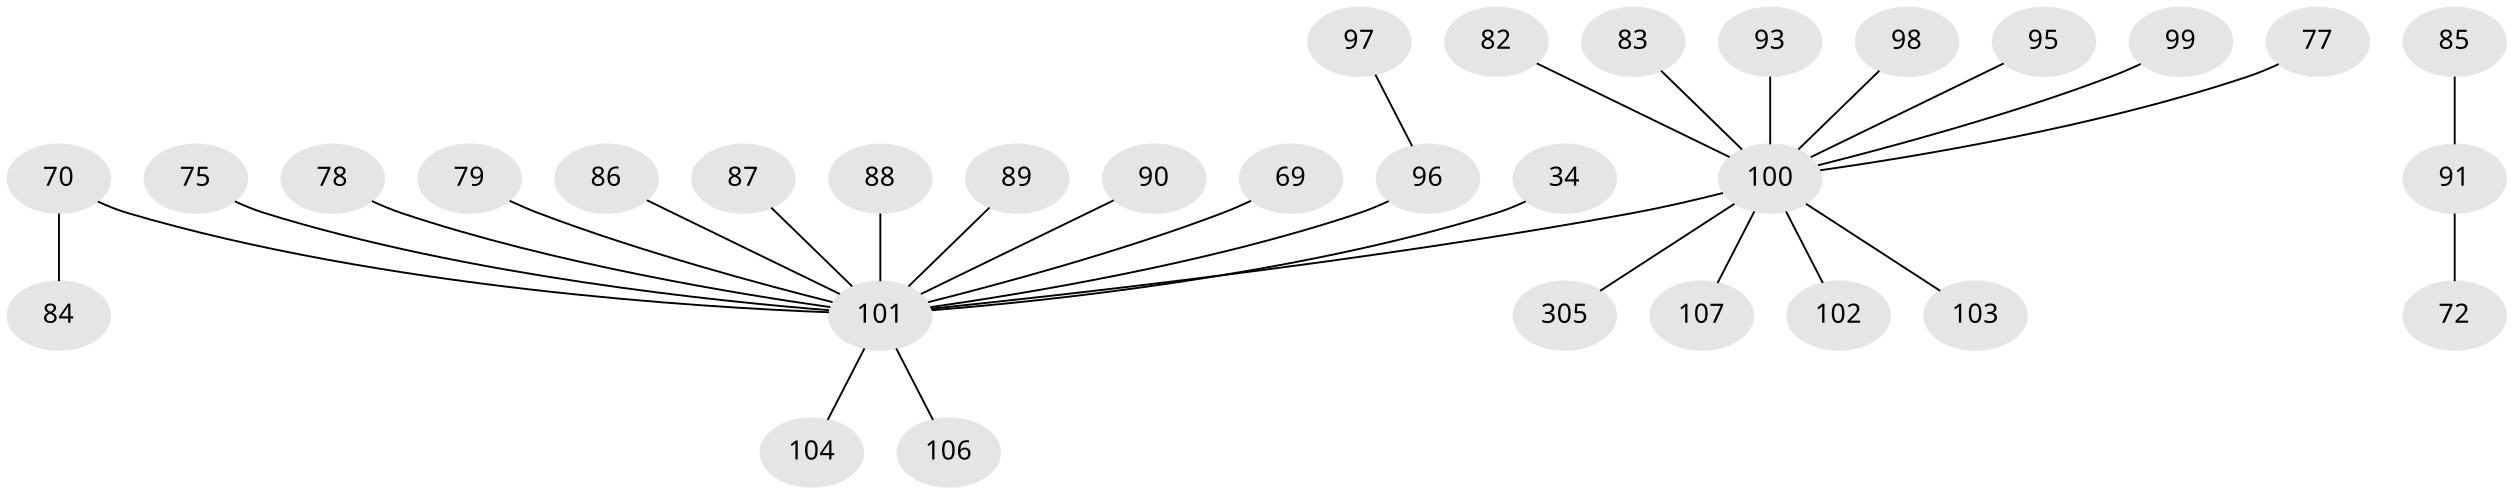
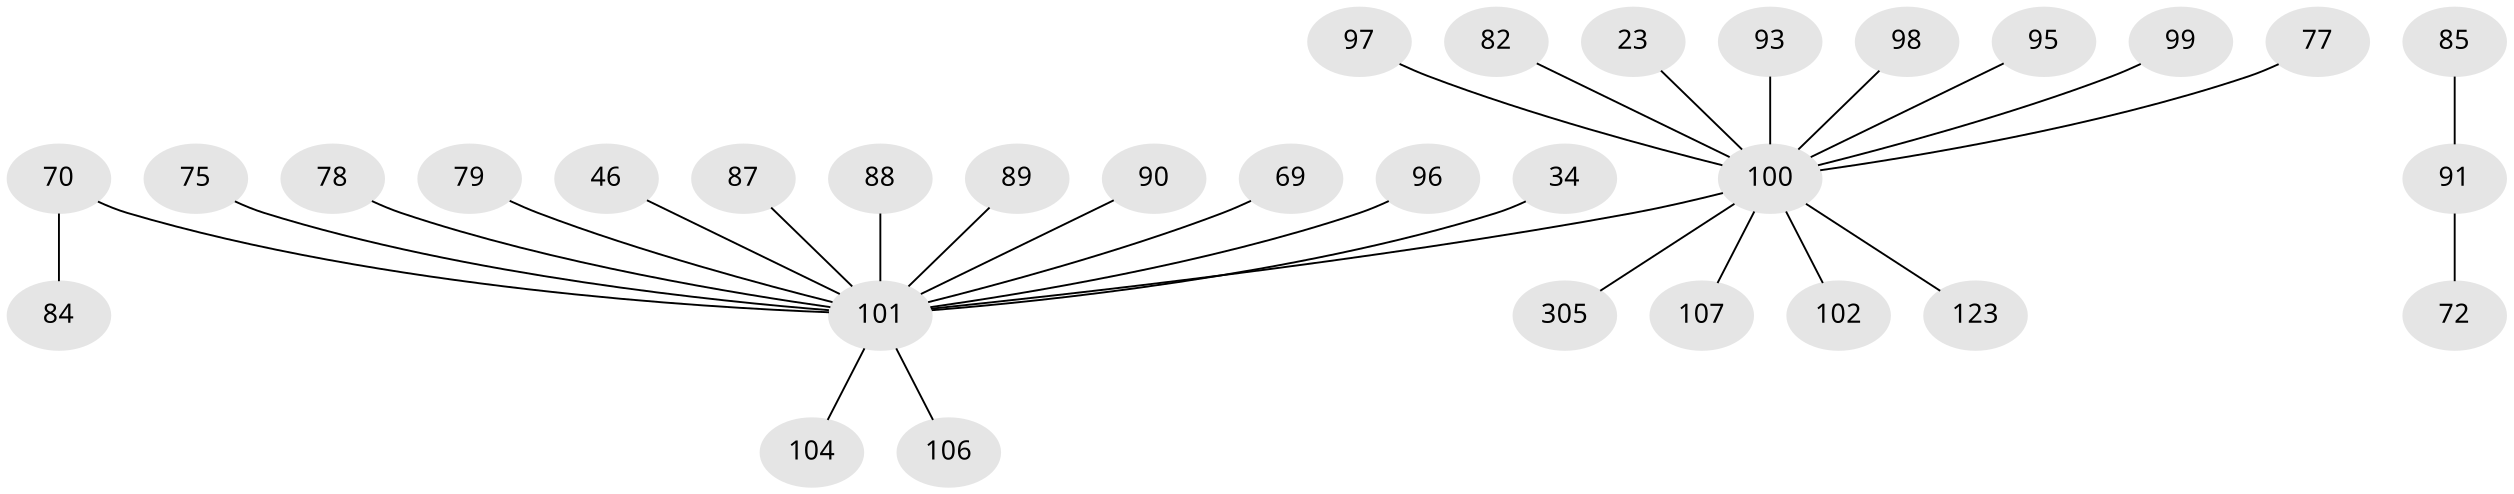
(1633, 42) -> (1633, 42)
(1394, 110) -> (1559, 120)
(607, 179) -> (607, 179)
(1976, 316) -> (1976, 316)
